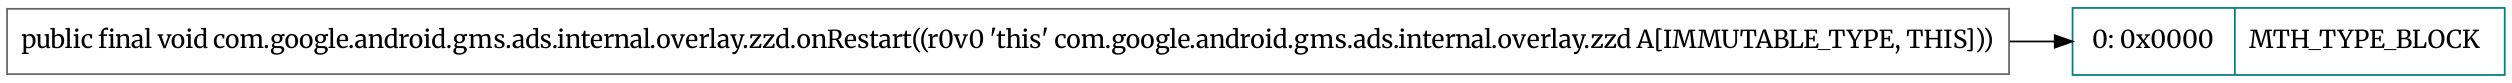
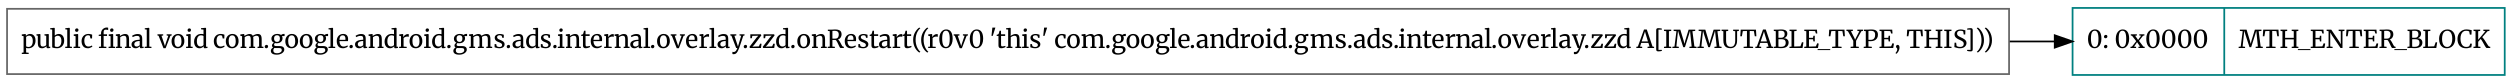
(2364, 41) -> (2364, 41)
